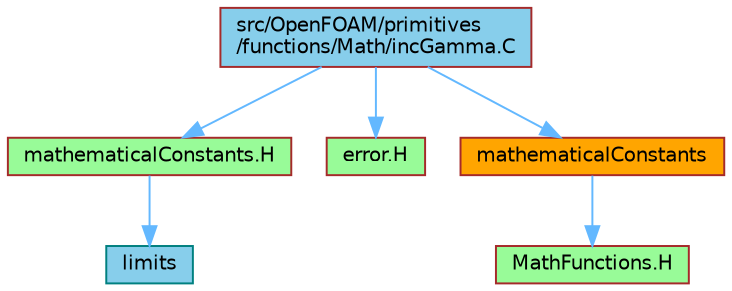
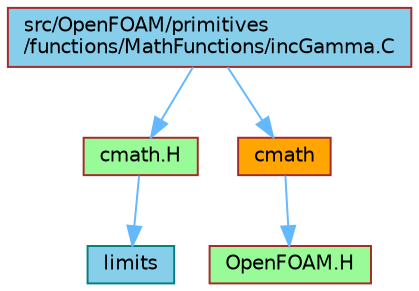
(376, 37) -> (210, 37)
(150, 156) -> (141, 156)
(376, 156) -> none
(592, 156) -> (284, 156)
(592, 265) -> (290, 265)
